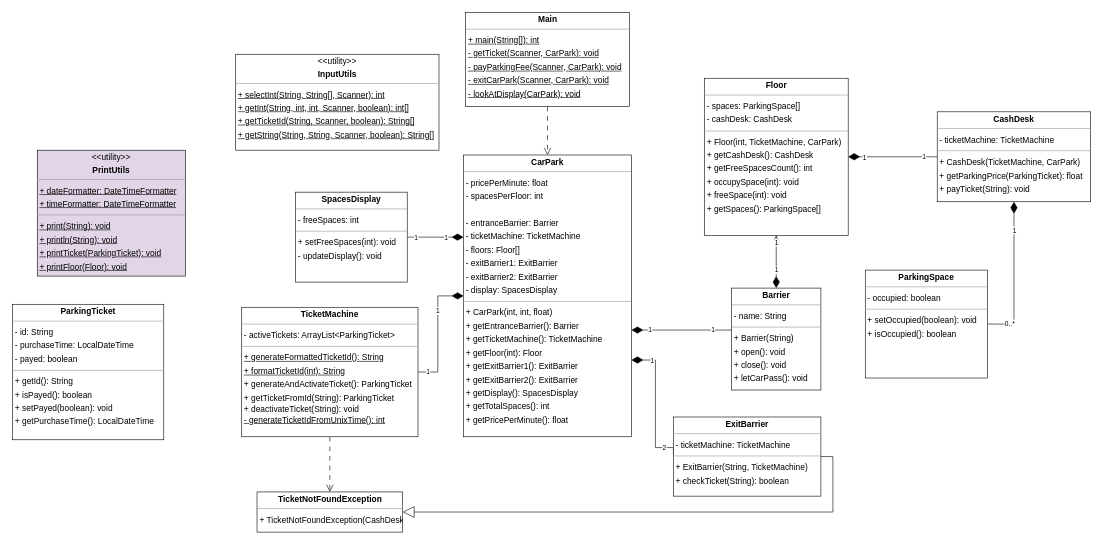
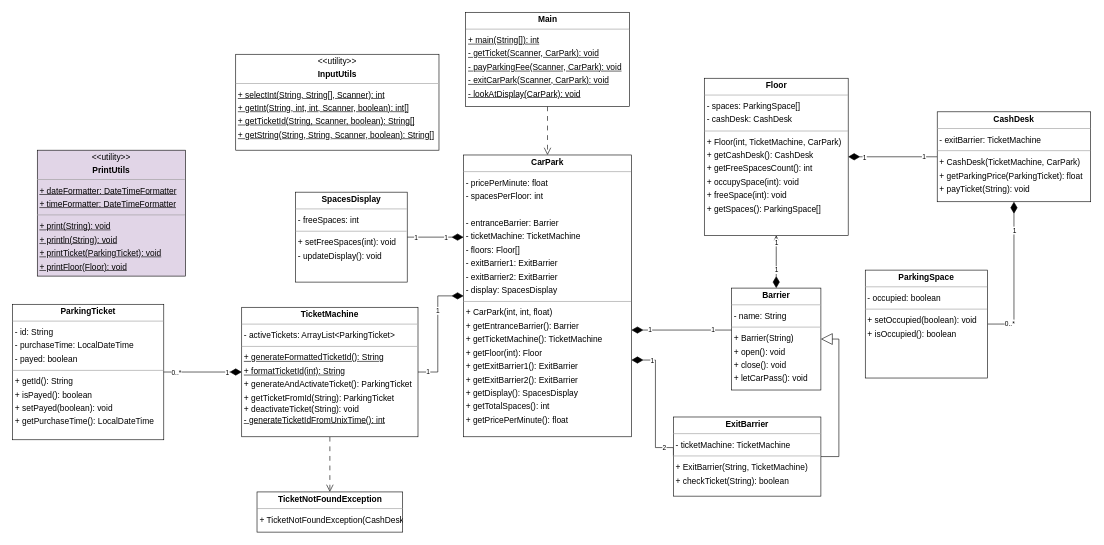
(1020, 137) -> (1020, 137)
none -> (176, 372)
(653, 512) -> (839, 400)
